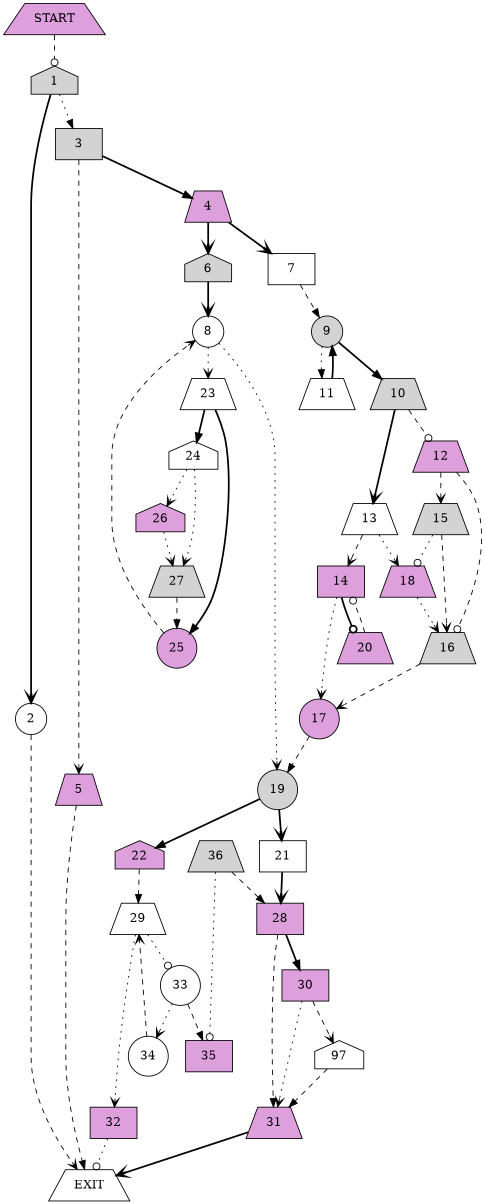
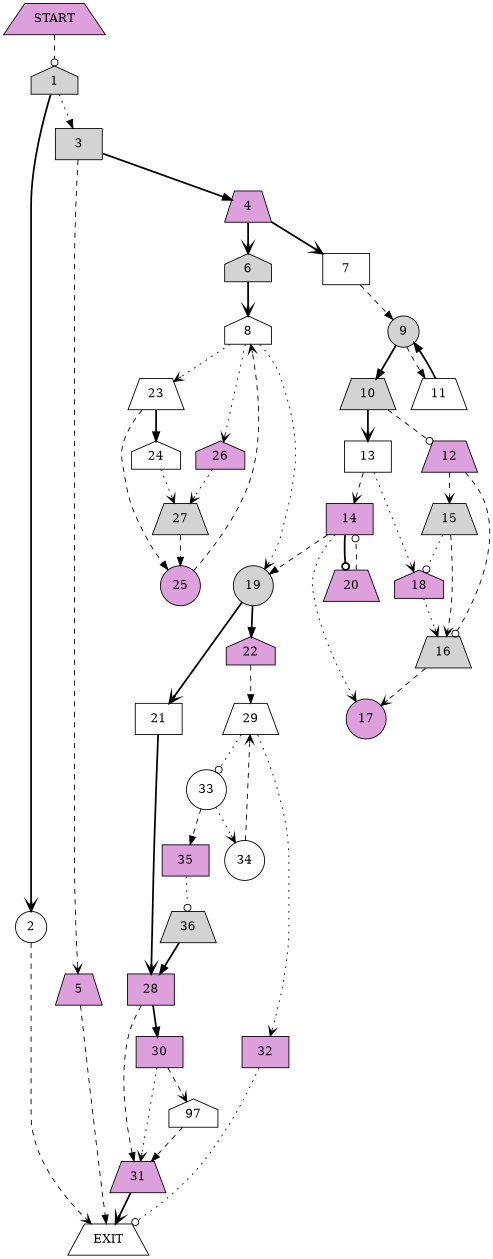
(208, 332) -> (248, 332)
(321, 358) -> (413, 359)
(179, 484) -> (235, 389)
(370, 519) -> (368, 457)
(227, 520) -> (127, 488)
(408, 582) -> (419, 586)
(301, 750) -> (302, 552)
(245, 885) -> (172, 955)
(213, 953) -> (187, 890)
